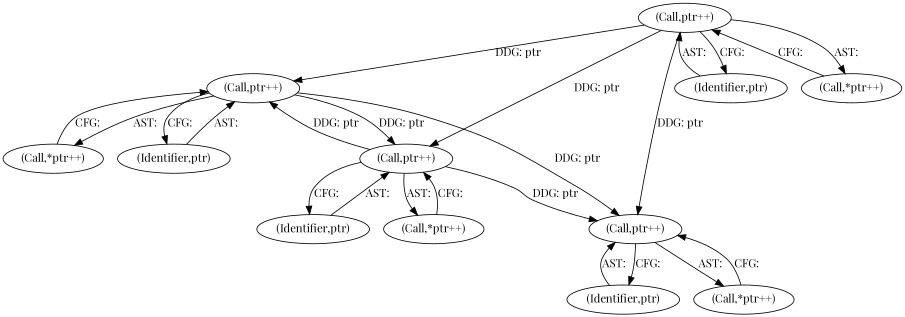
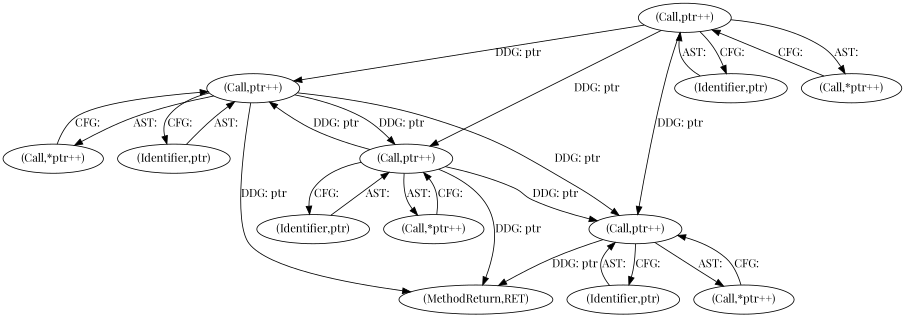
none -> (476, 300)
